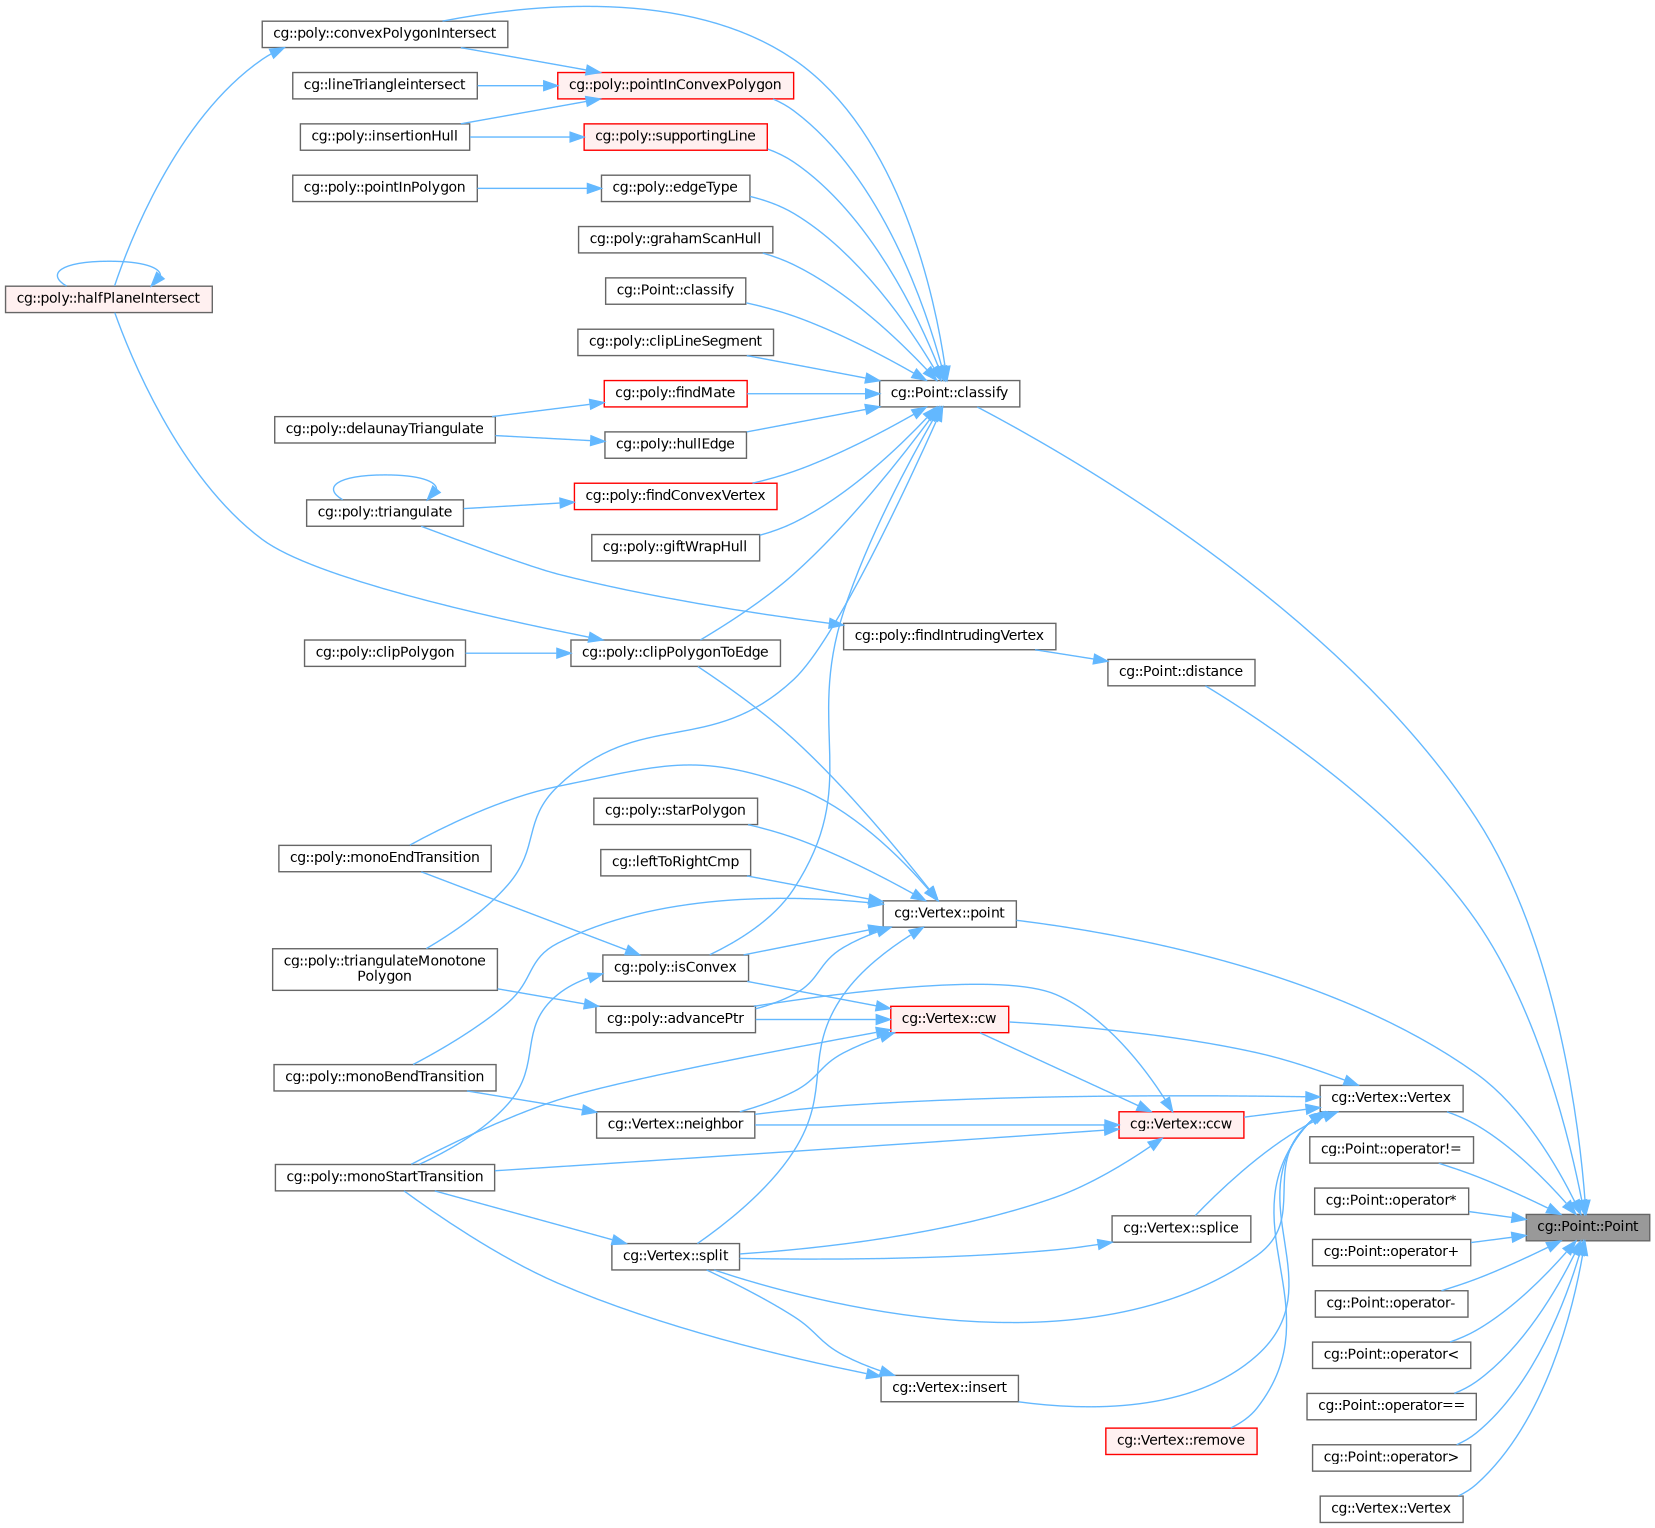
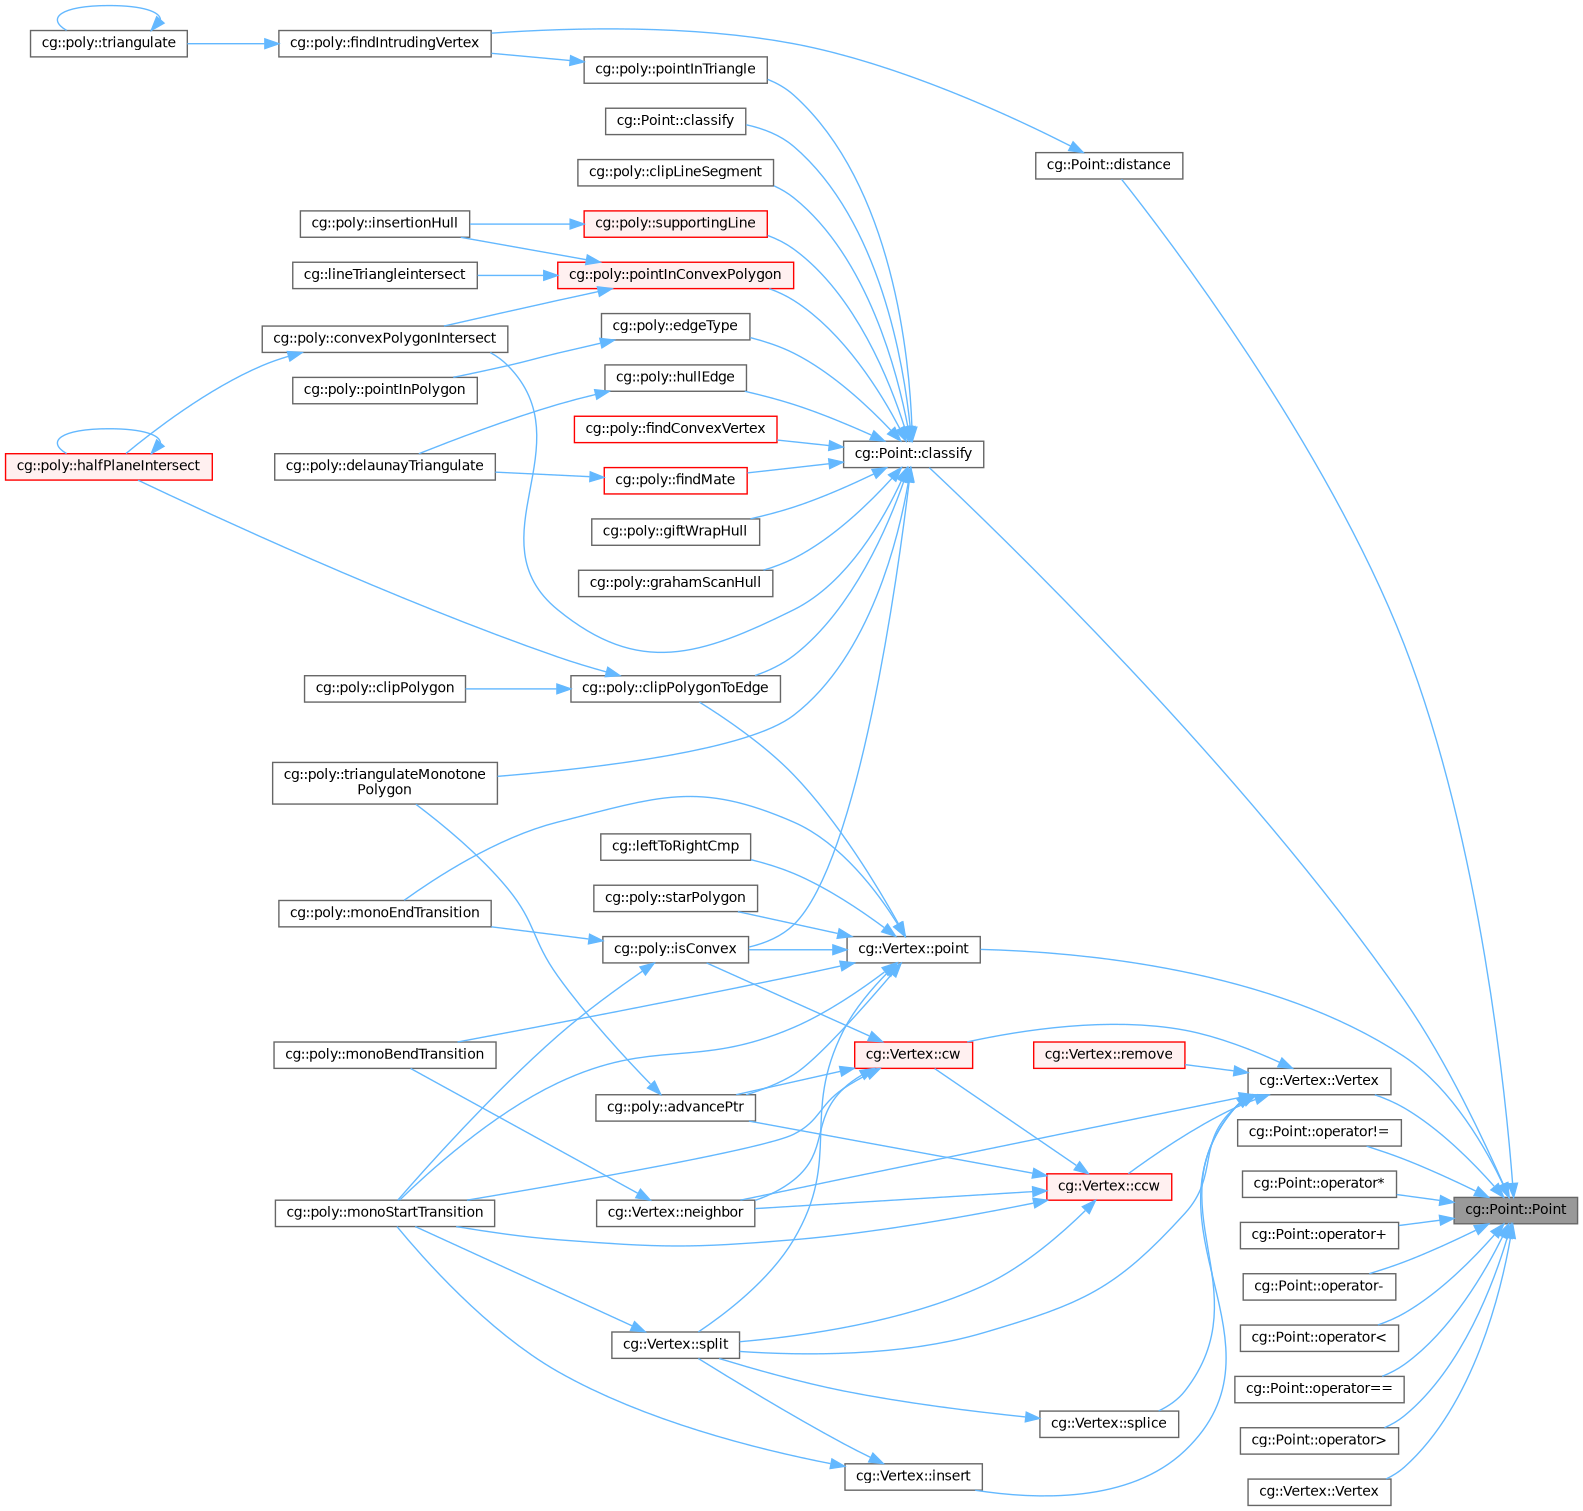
none -> (676, 70)
(109, 299) -> (109, 467)
(512, 506) -> none
none -> (644, 1057)
